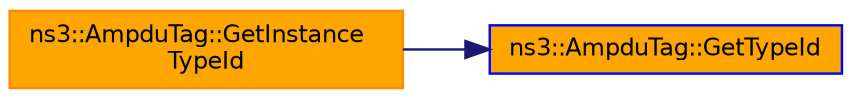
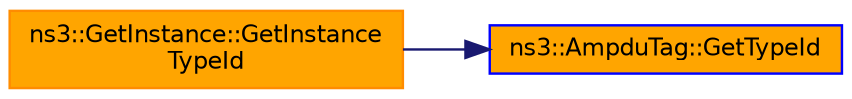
(206, 49) -> (206, 49)
